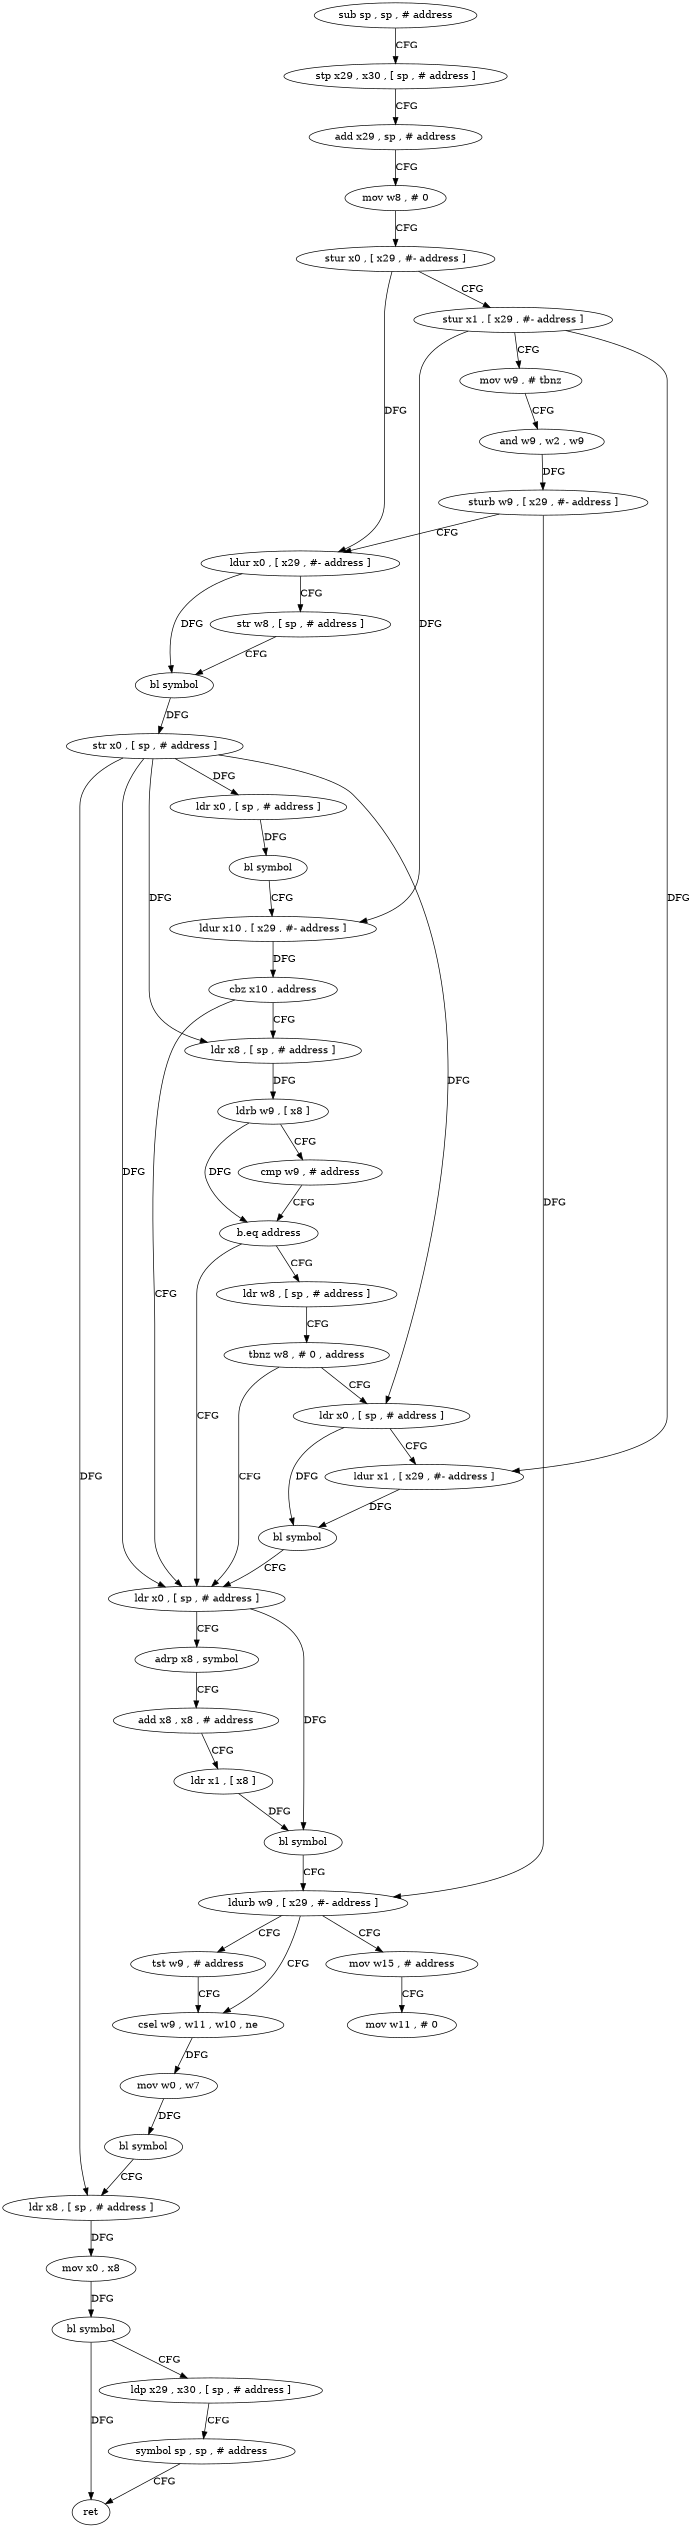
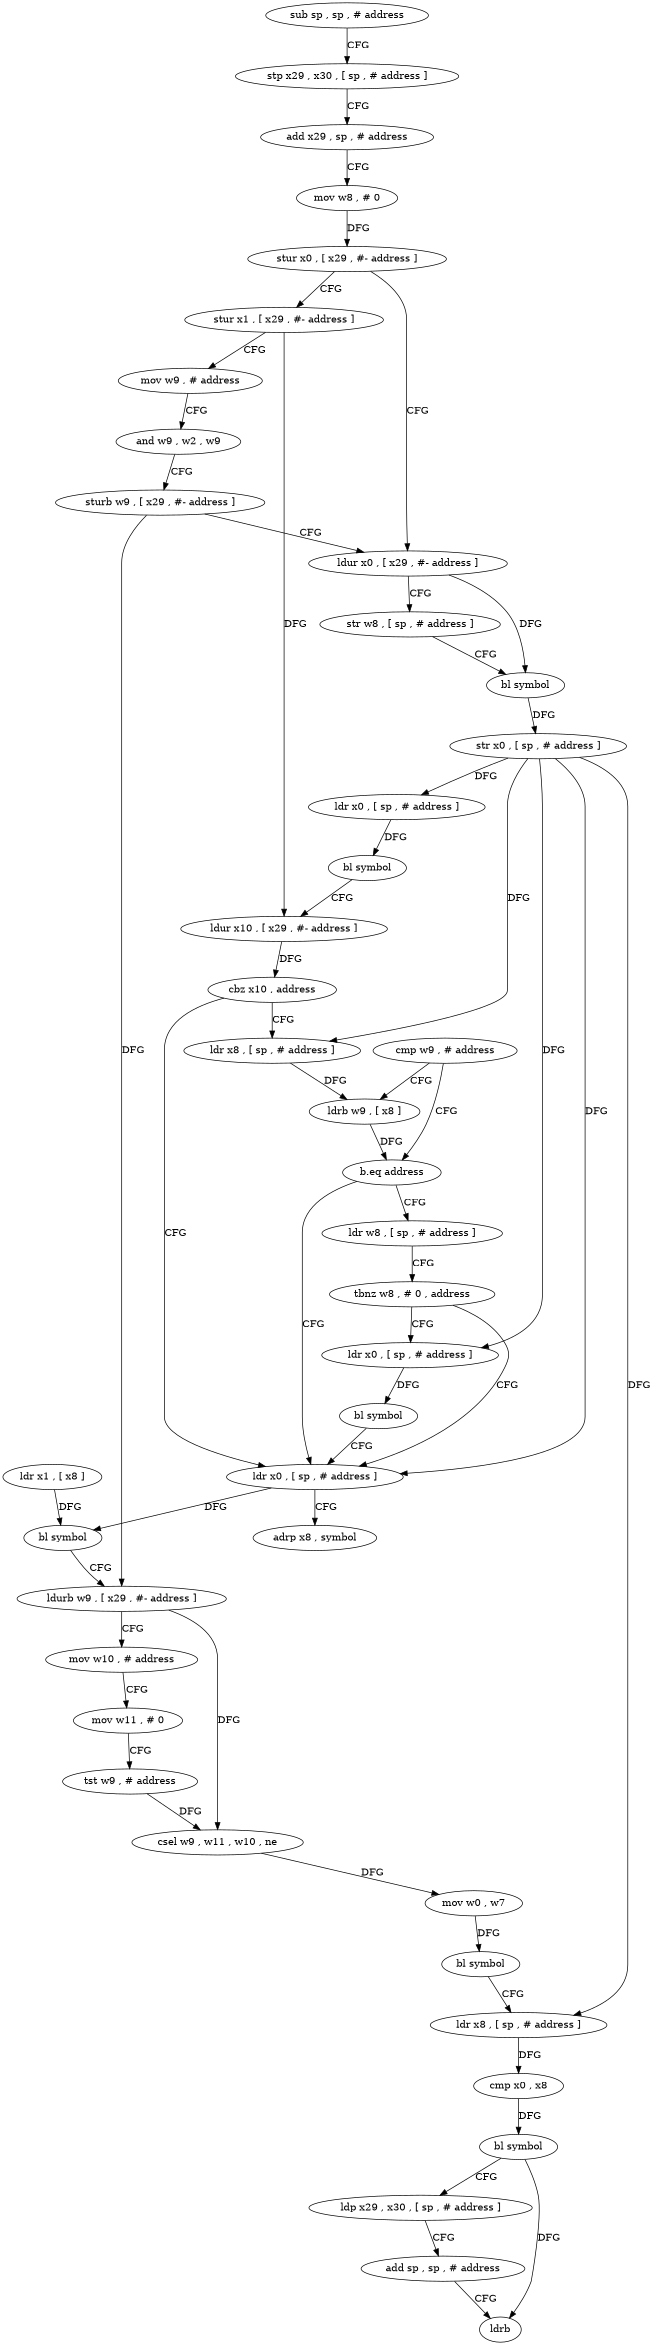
(407, 229) -> (359, 229)
(521, 381) -> (190, 381)
(396, 411) -> (418, 411)
(554, 472) -> (182, 472)
(290, 1139) -> (408, 1079)
(424, 1477) -> none
(196, 1721) -> none
(252, 1932) -> (129, 1748)
(298, 1964) -> (229, 1721)
(402, 1964) -> (122, 1660)
(209, 1995) -> (191, 1812)
(91, 2269) -> (519, 2086)
(202, 2451) -> (443, 2269)
(91, 2512) -> (500, 2330)
